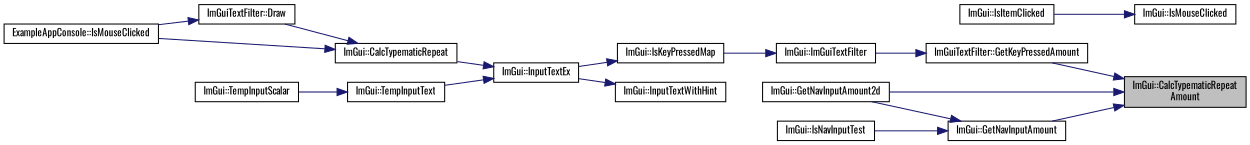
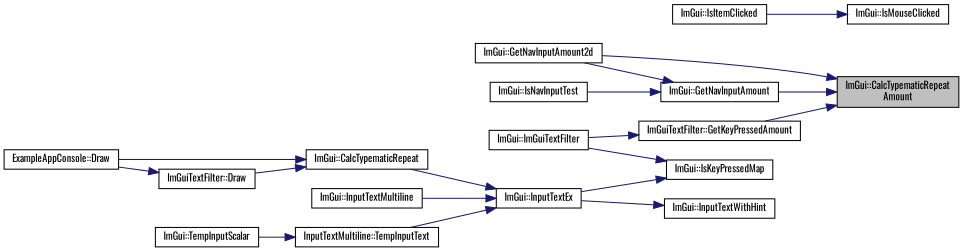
(81, 34) -> (61, 159)
(745, 53) -> (622, 154)
(396, 92) -> (367, 237)
none -> (367, 198)
